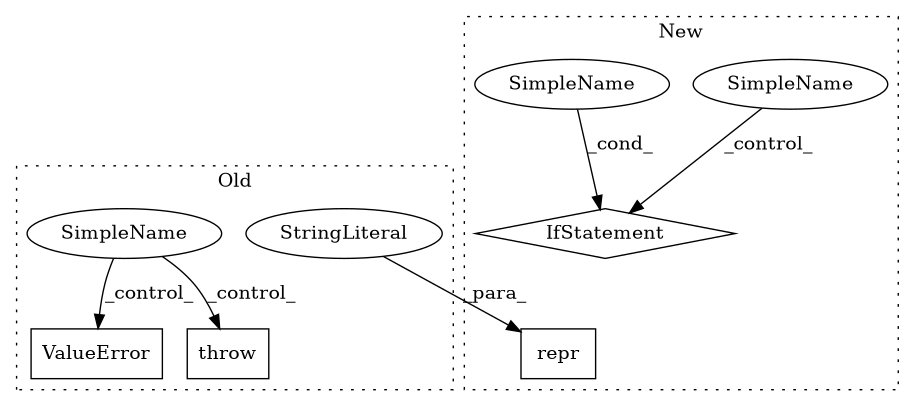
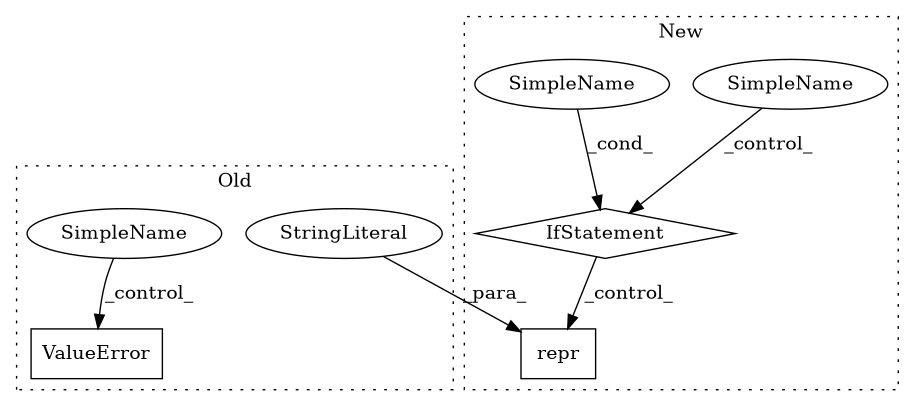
none -> (585, 286)
(228, 354) -> none
